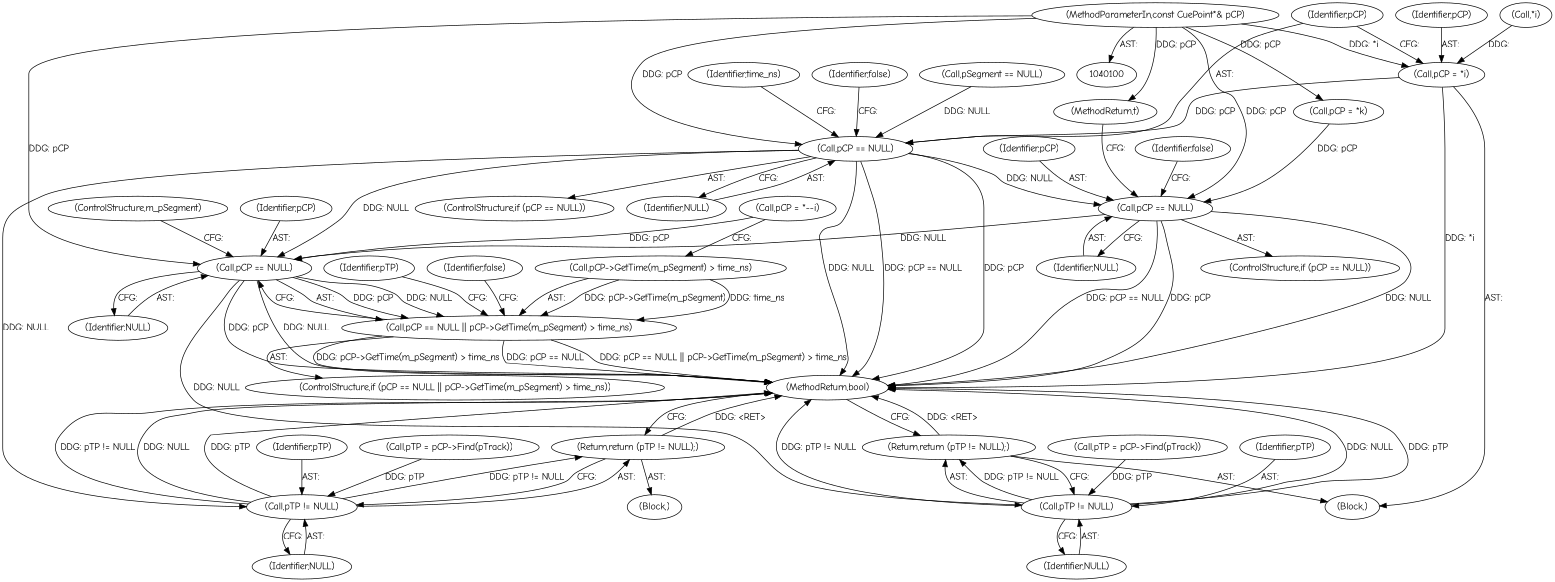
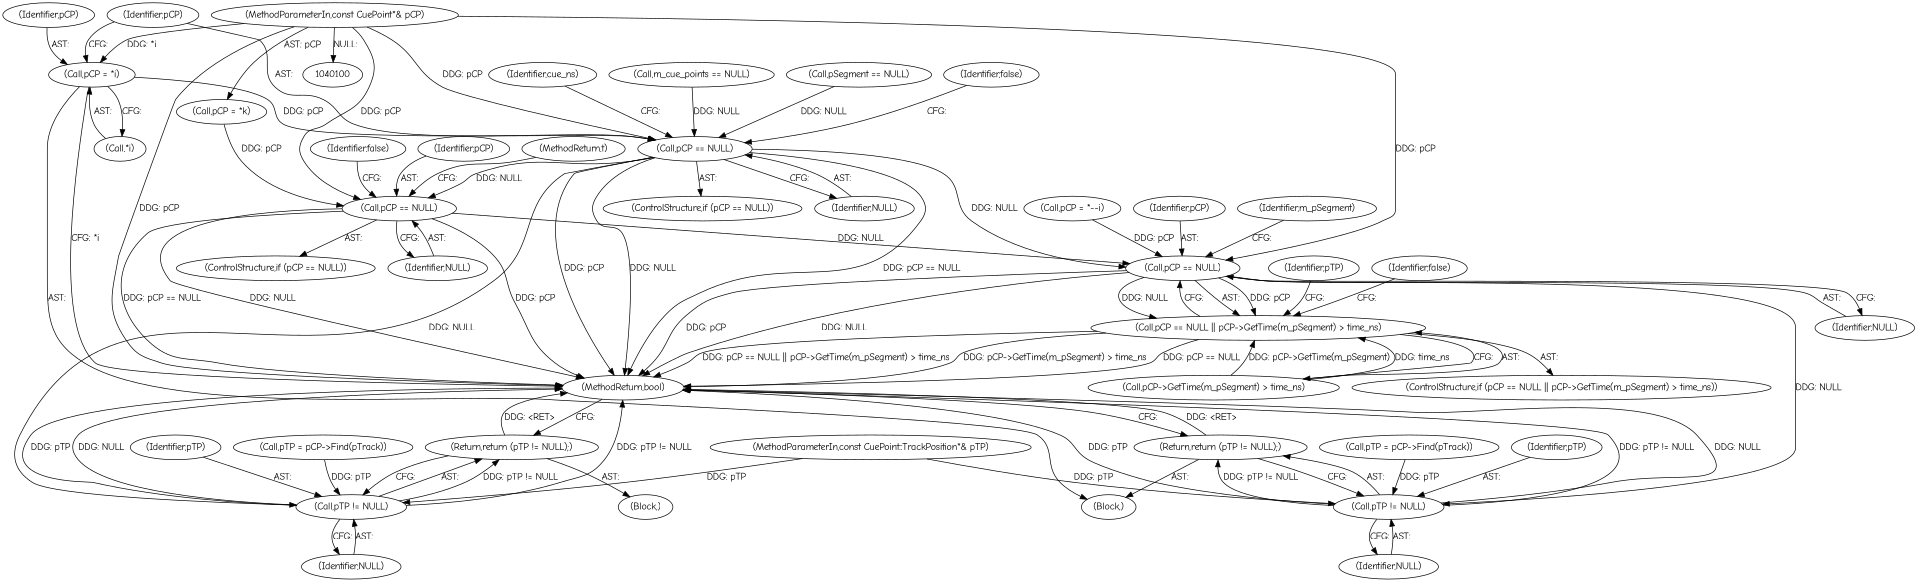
(1130, 45) -> (347, 45)
(1260, 45) -> (303, 45)
(1500, 45) -> (105, 112)
(1152, 65) -> (141, 355)
none -> (692, 75)
(744, 75) -> (543, 75)
none -> (120, 106)
(138, 209) -> (1307, 209)
(729, 236) -> (1434, 367)
(1460, 238) -> (85, 238)
none -> (871, 447)
